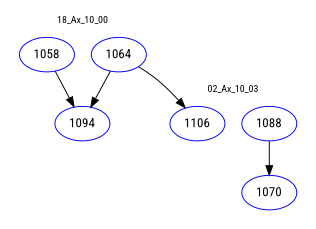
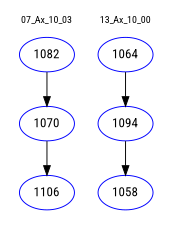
(83, 21) -> (126, 21)
(62, 85) -> (126, 153)
(168, 90) -> (47, 153)
(233, 90) -> (47, 21)
(269, 124) -> (47, 55)
